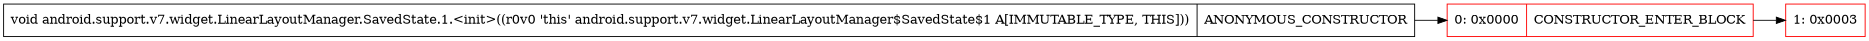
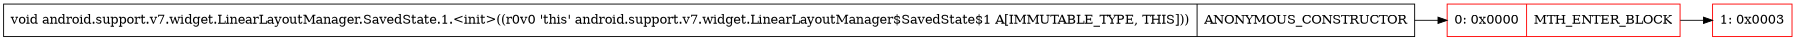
(1640, 20) -> (1603, 20)
